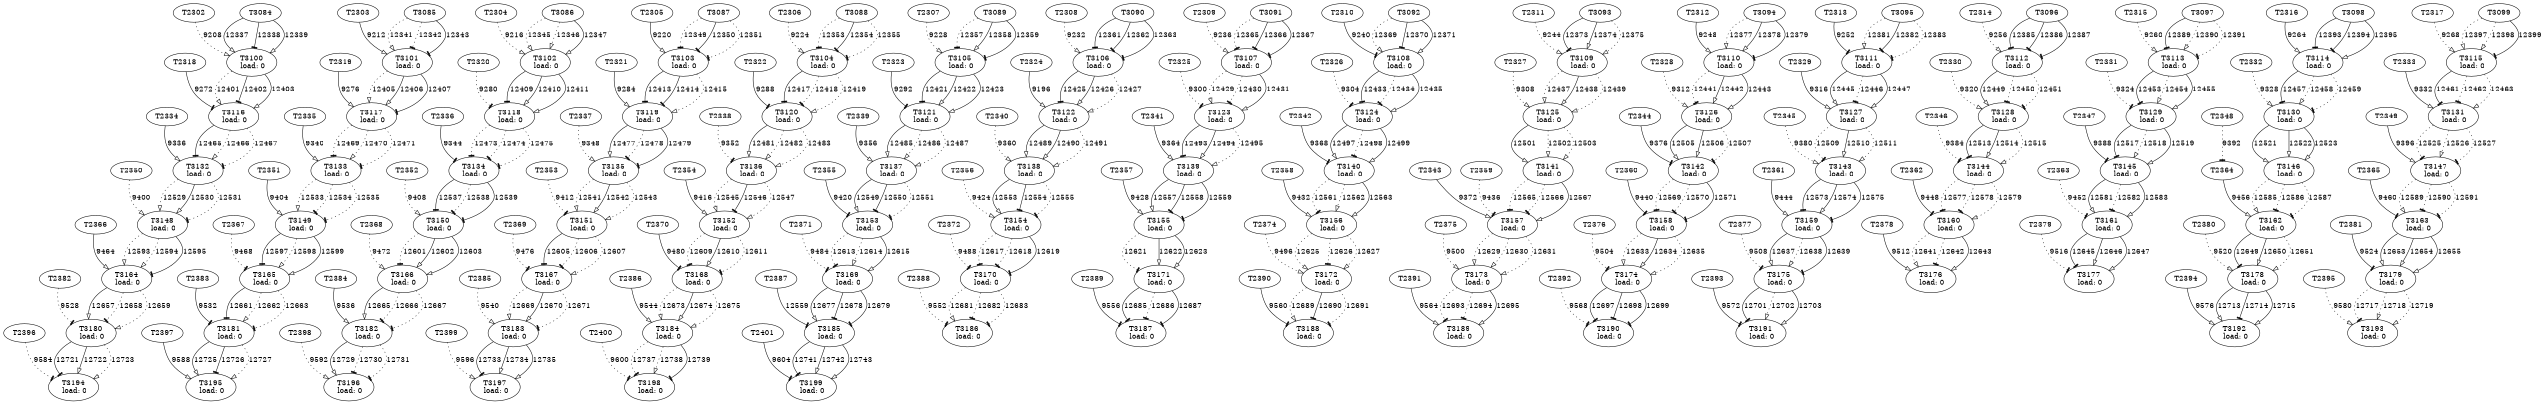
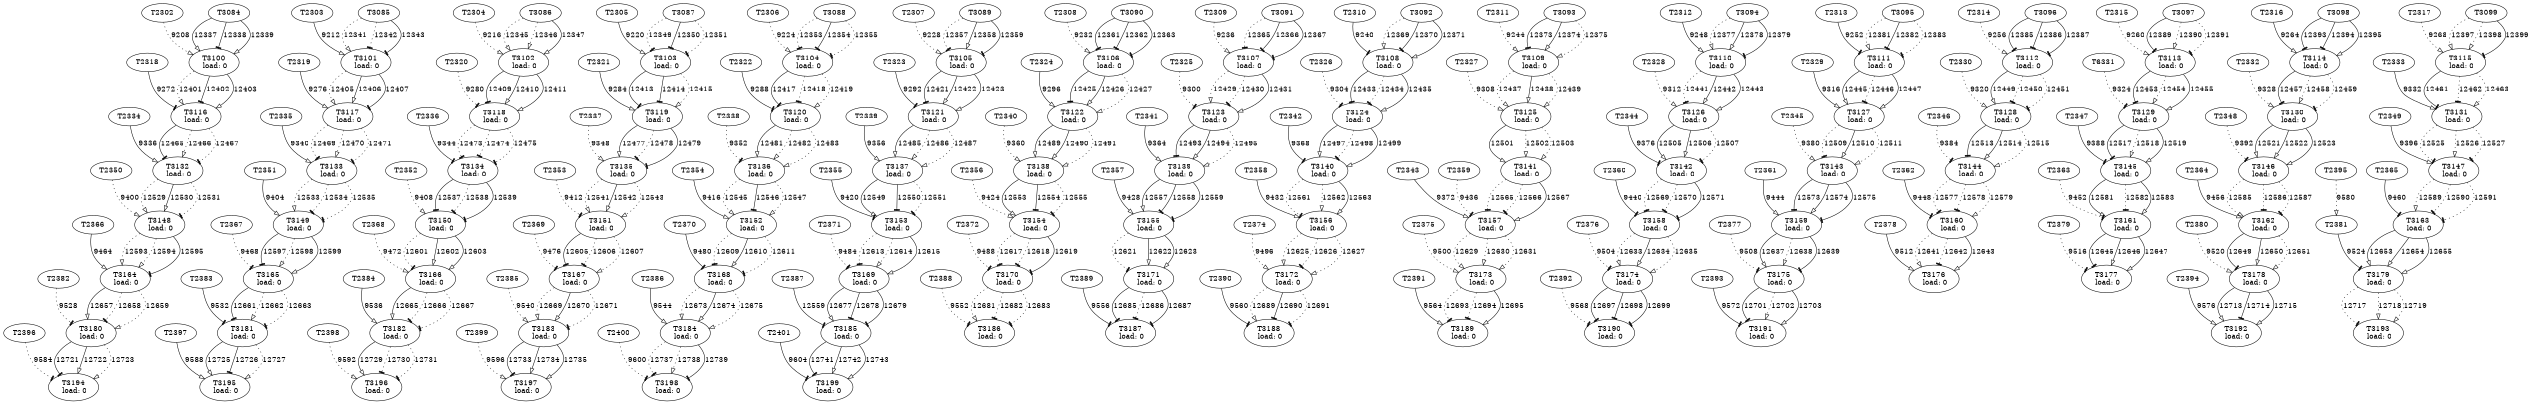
(2107, 62) -> (2104, 62)
(1041, 90) -> (1052, 90)
(2222, 142) -> (2233, 144)
(2332, 308) -> (2336, 195)
